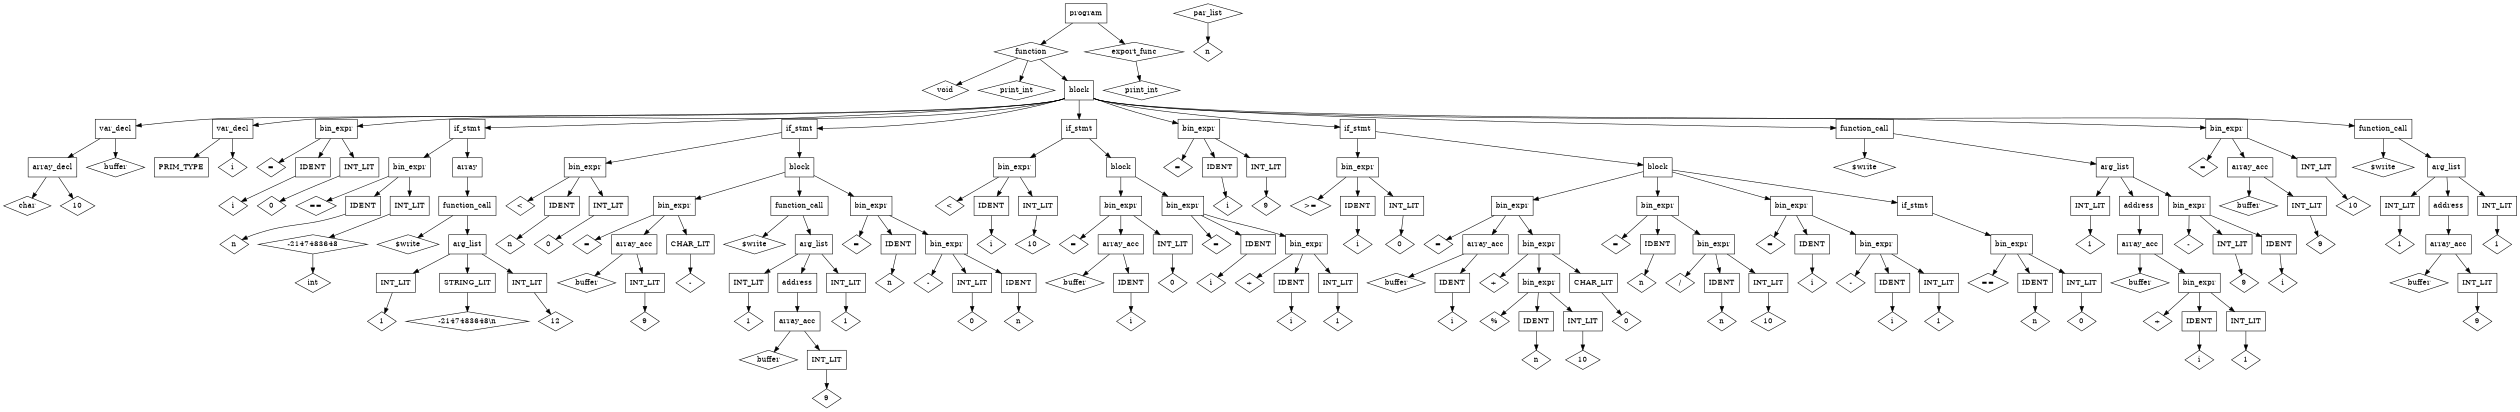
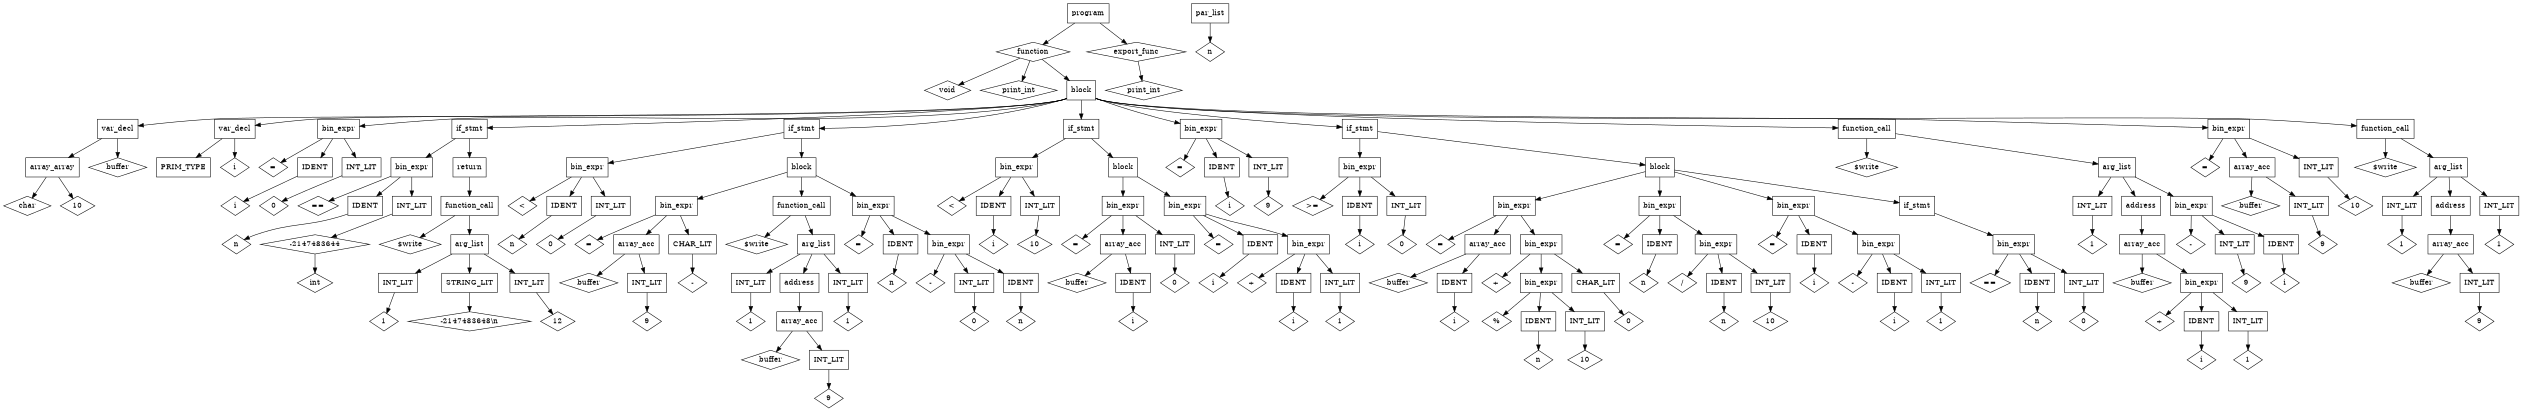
(1208, 13) -> (1210, 13)
(52, 167) -> (52, 167)
(467, 167) -> (470, 167)
(313, 244) -> (315, 244)
